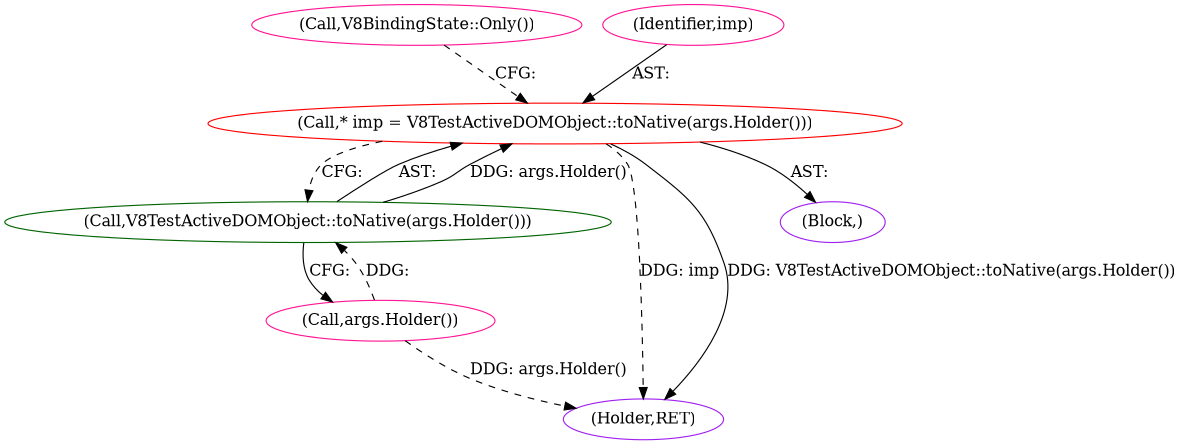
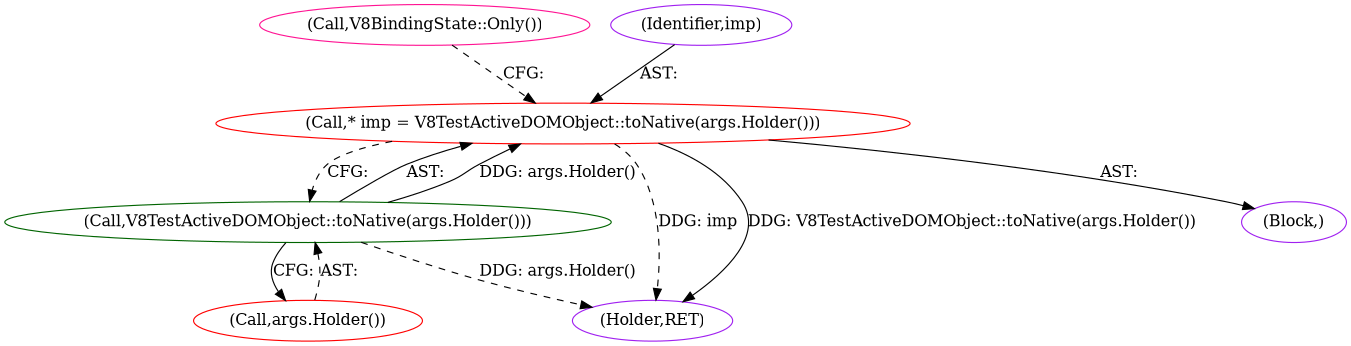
(693, 25) -> (701, 25)
(390, 271) -> (342, 271)
(381, 321) -> (308, 321)
(481, 383) -> (470, 277)
